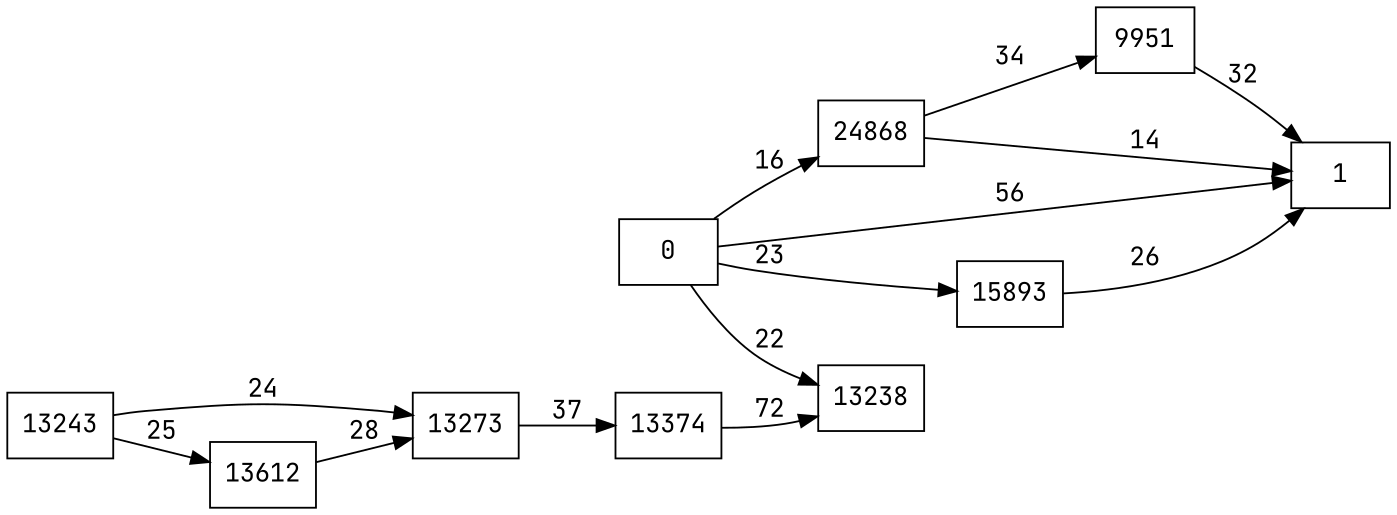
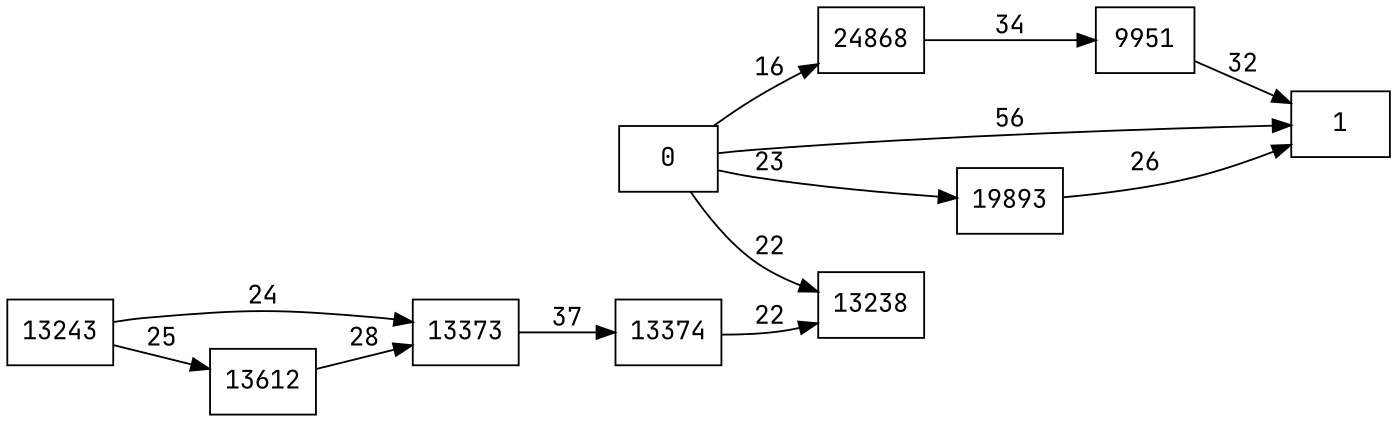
(1099, 154) -> none
(1010, 294) -> (1010, 201)
(770, 410) -> (770, 317)
(466, 426) -> (466, 332)
